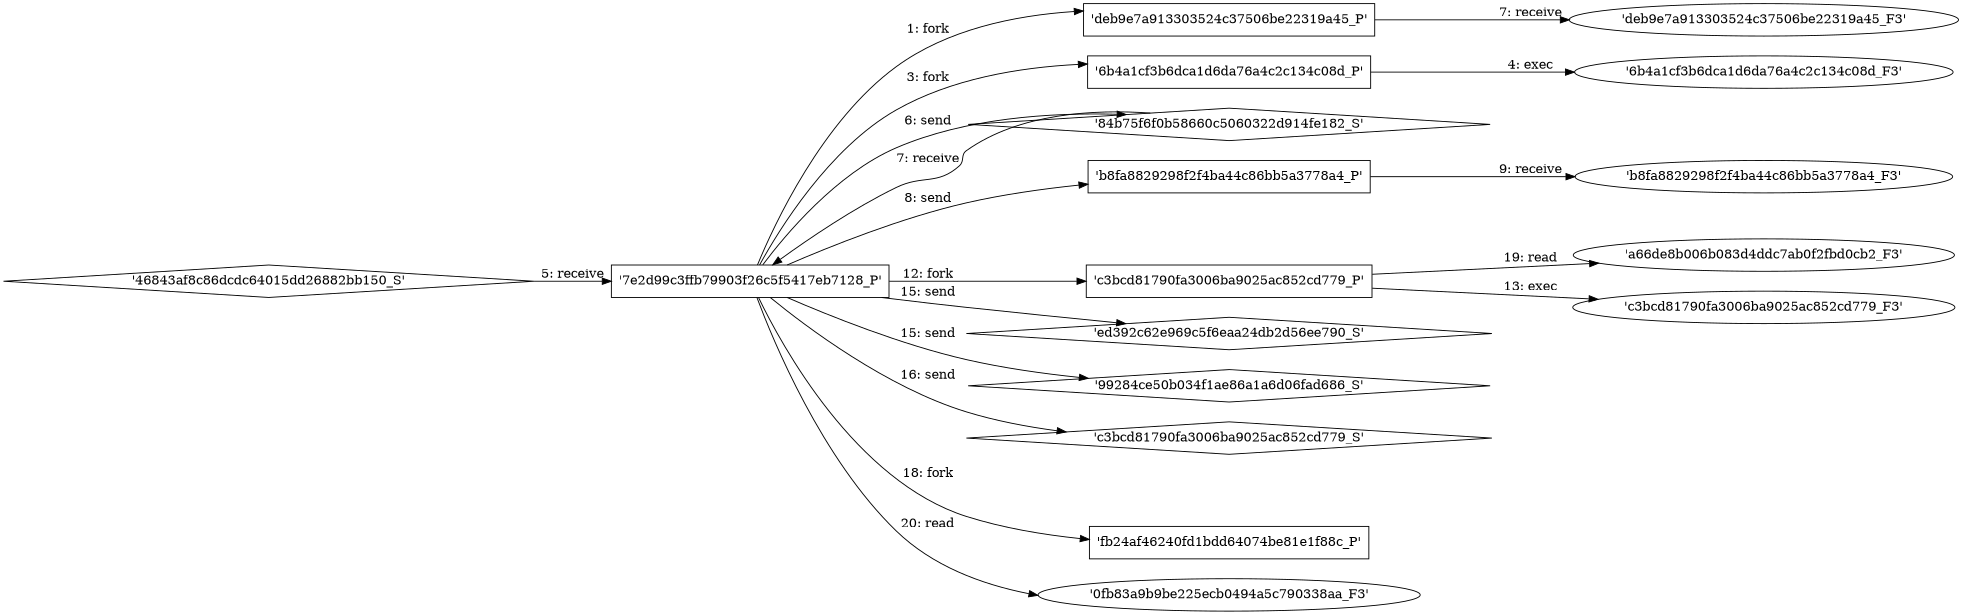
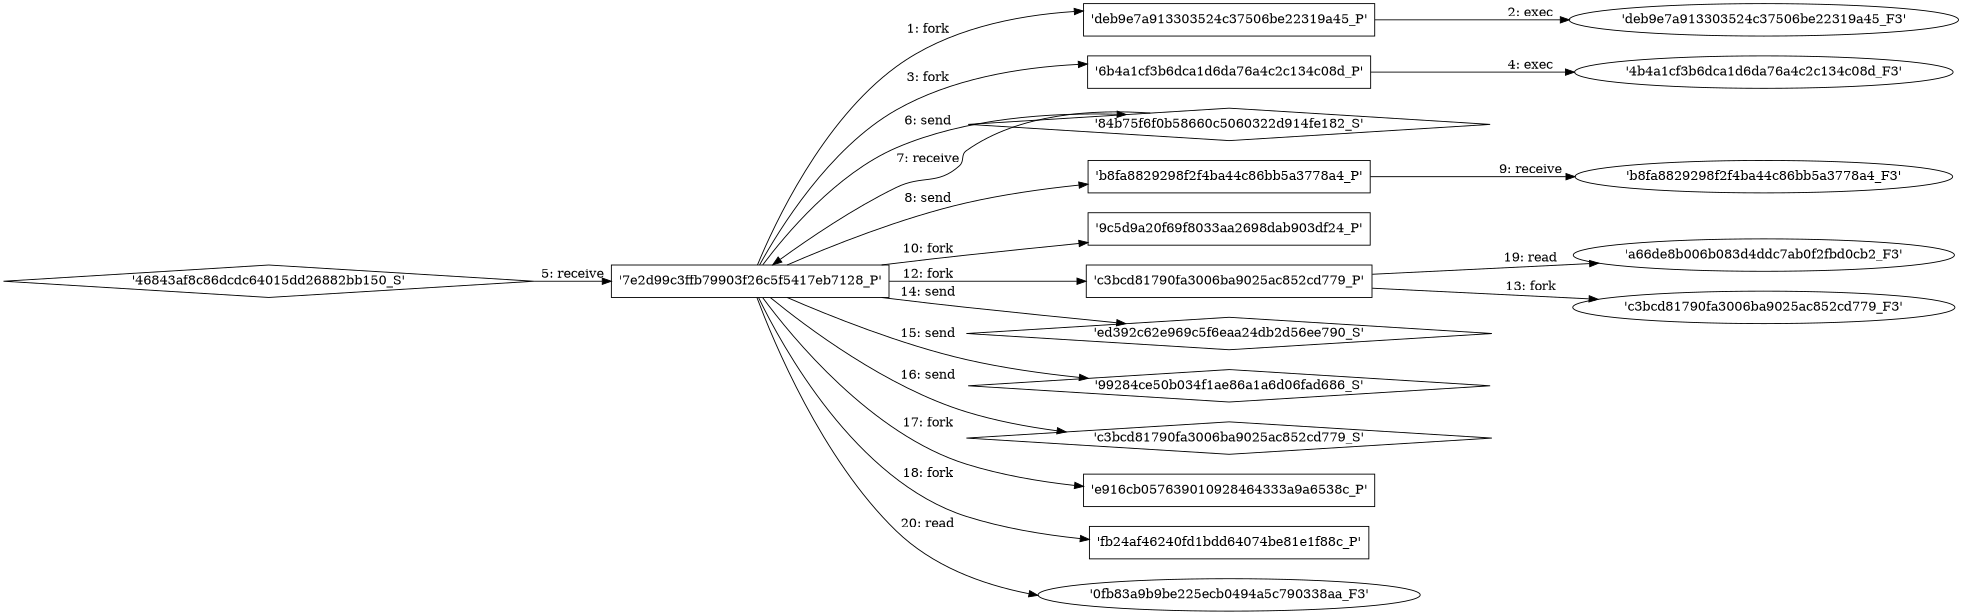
(1531, 13) -> (1531, 13)
(1764, 72) -> (1764, 72)
none -> (1229, 229)
(1531, 287) -> (1531, 287)
(928, 293) -> (928, 293)
none -> (1229, 490)
